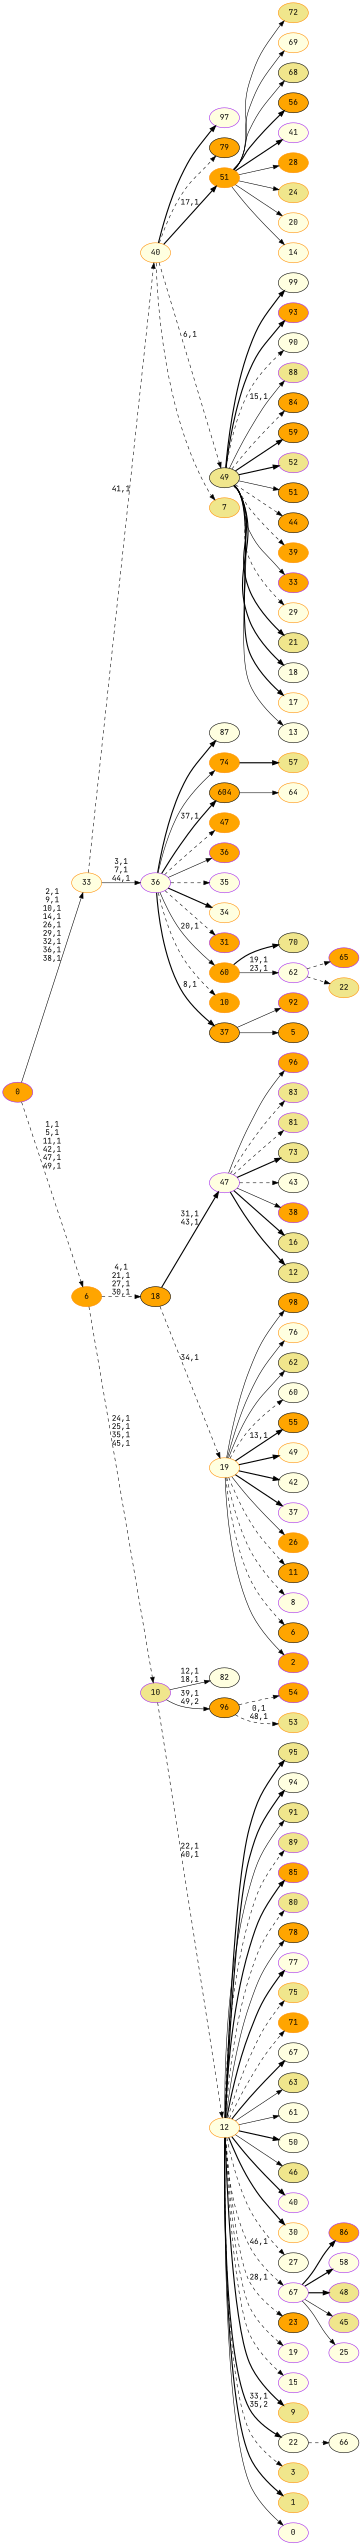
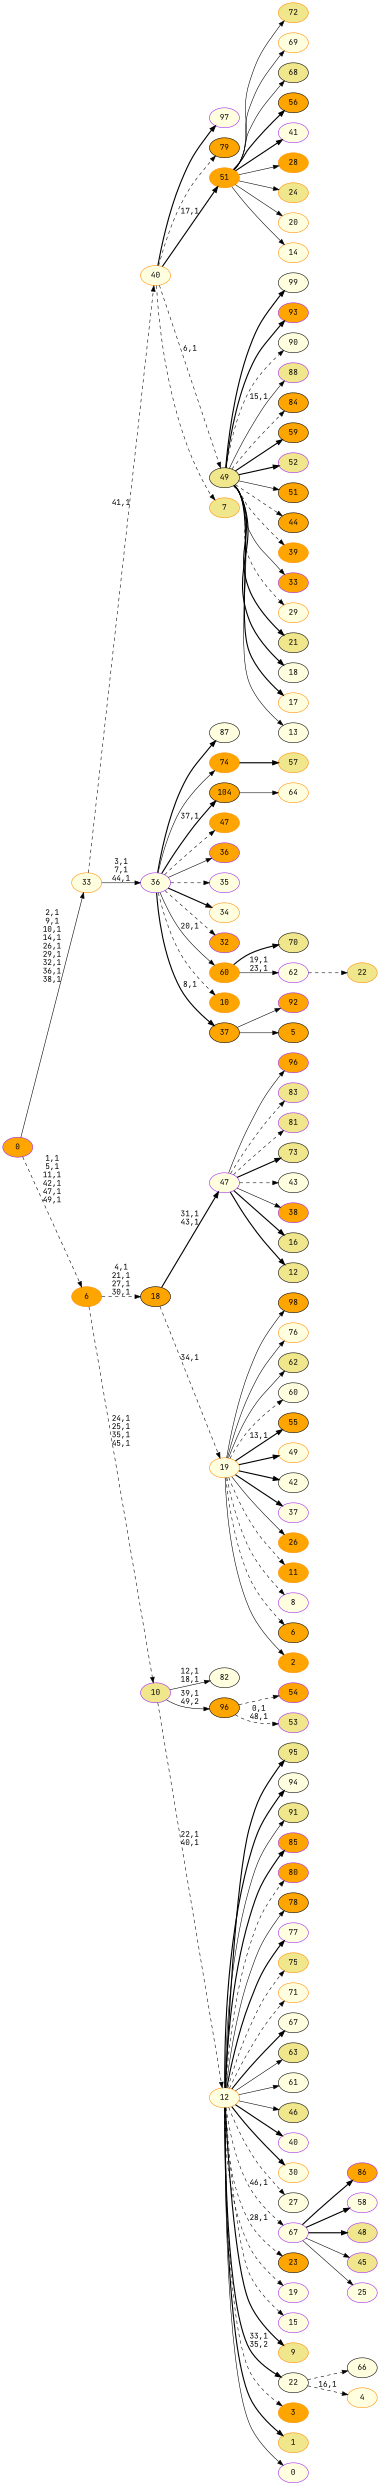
(224, 793) -> (224, 793)
(224, 943) -> (224, 943)
(344, 958) -> none
(293, 1573) -> (293, 1573)
(293, 1663) -> (293, 1663)
(293, 1723) -> (293, 1723)
(293, 1843) -> none
(293, 1903) -> (293, 1873)
(293, 2023) -> (293, 1993)
(293, 2143) -> none
none -> (362, 2398)
(293, 2473) -> (293, 2413)
